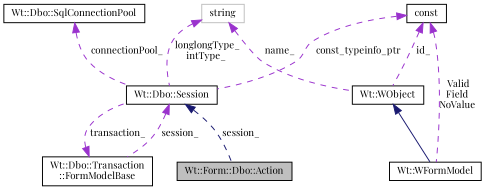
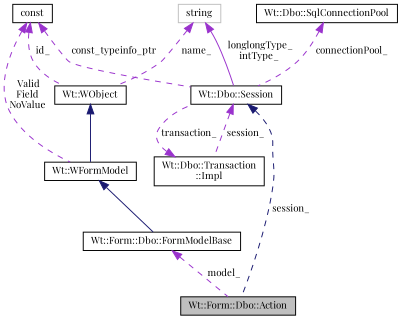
(169, 50) -> (224, 58)
(97, 171) -> (209, 171)
none -> (162, 241)
